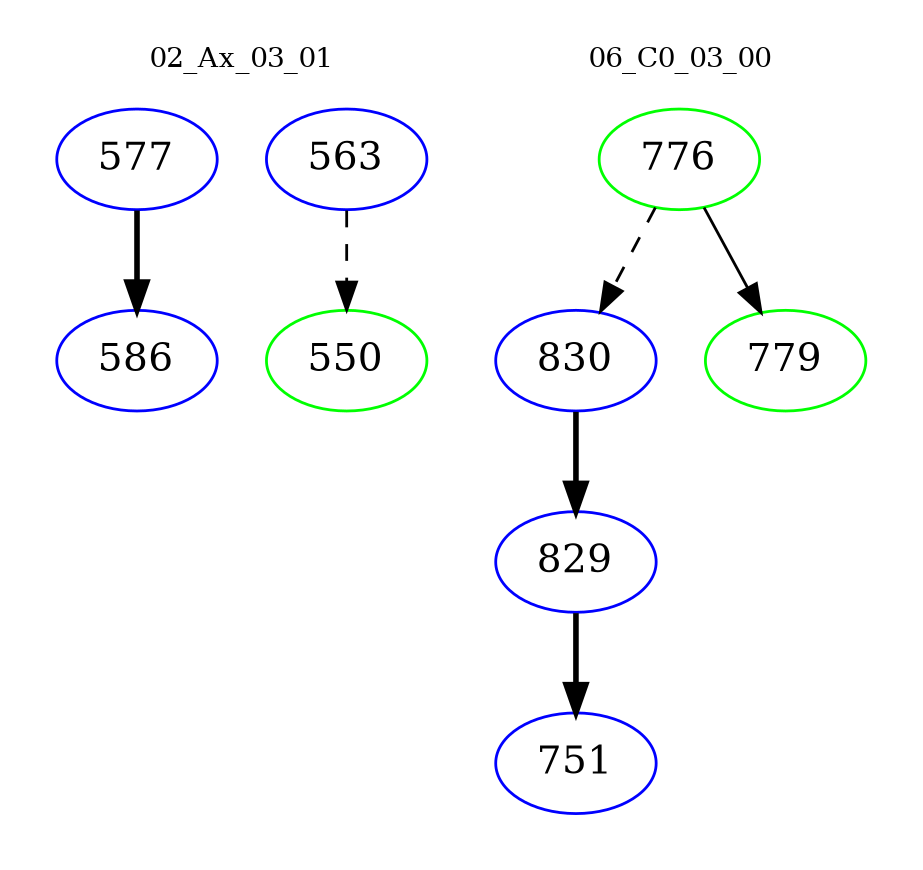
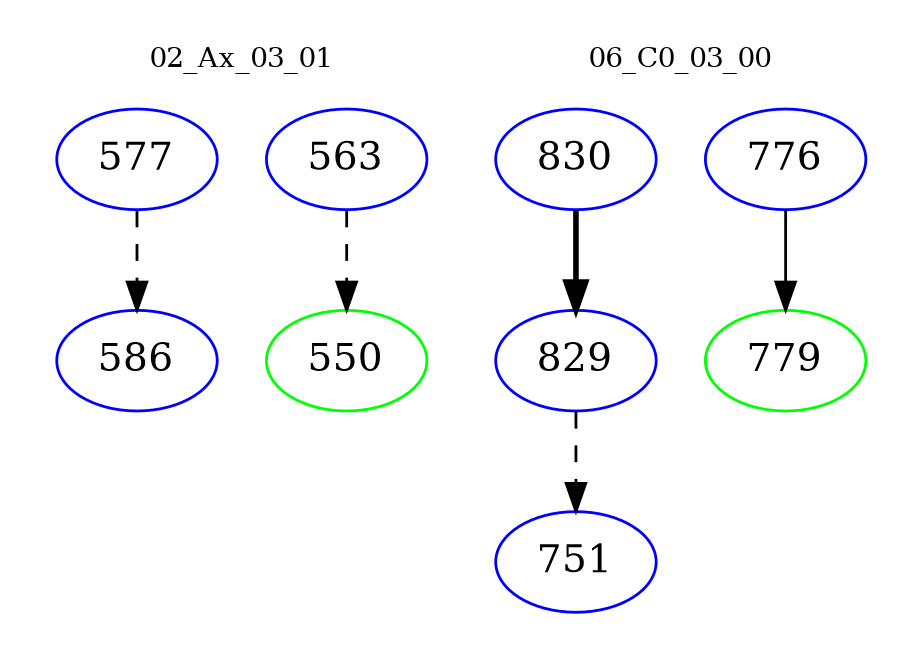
(679, 159) -> (786, 159)
(137, 246) -> (137, 246)
(635, 247) -> none
(576, 649) -> (576, 448)
